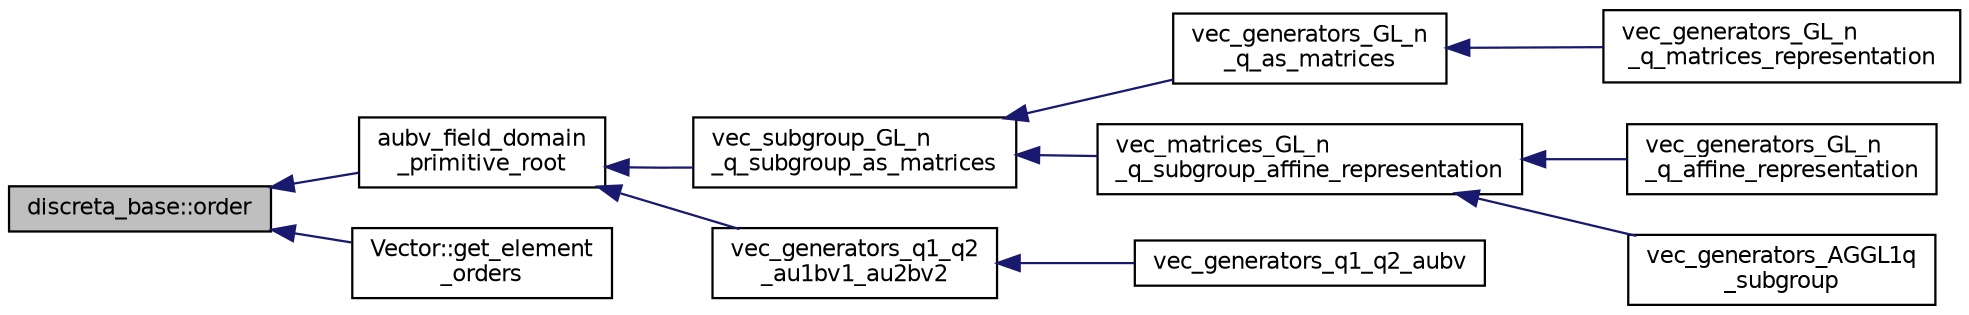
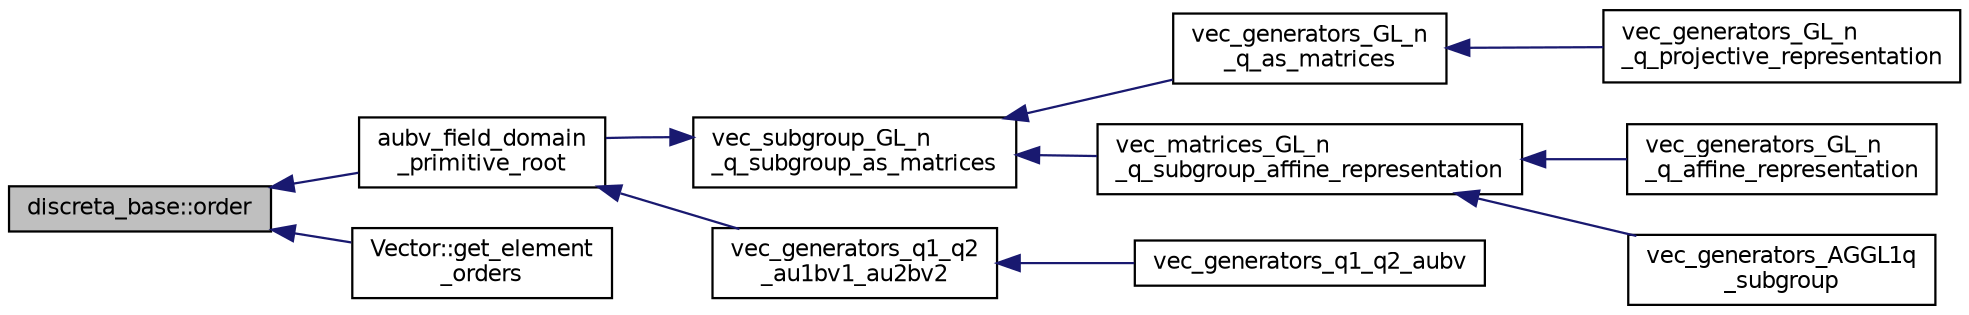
(1782, 46) -> (1782, 46)
(661, 168) -> (638, 137)
